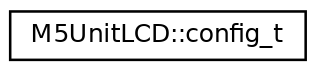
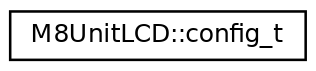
(158, 36) -> (158, 36)
